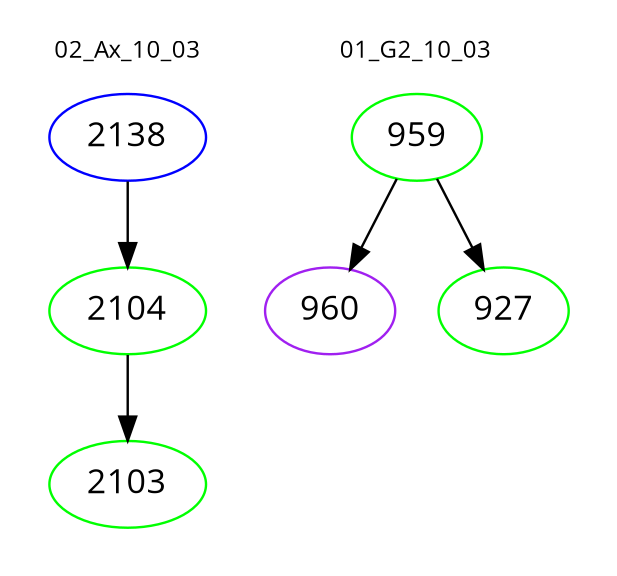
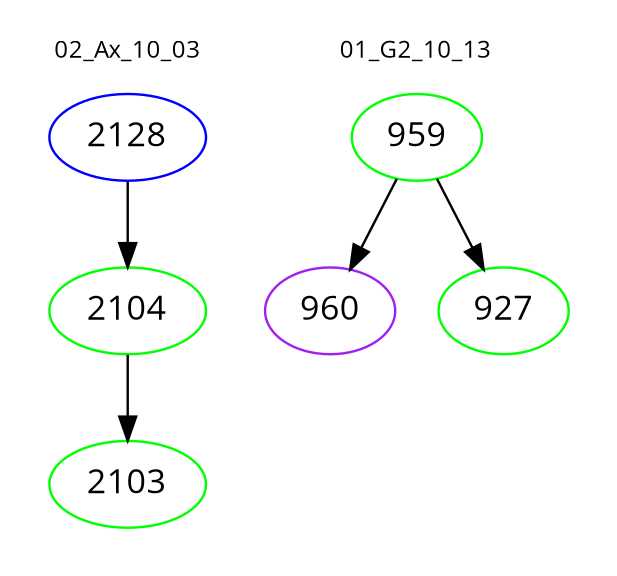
(417, 52) -> (417, 52)
(128, 137) -> (128, 137)
